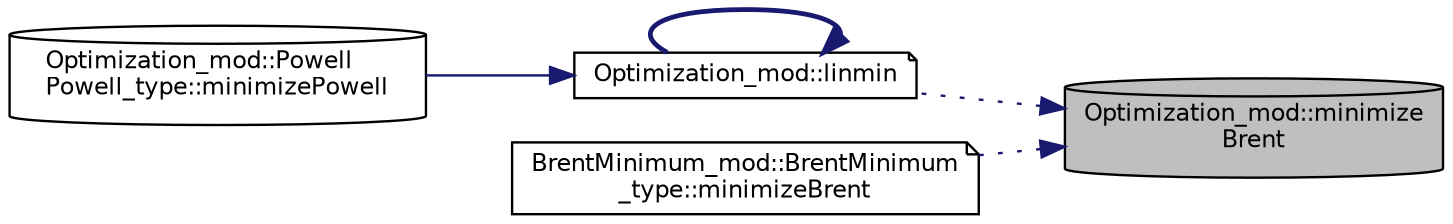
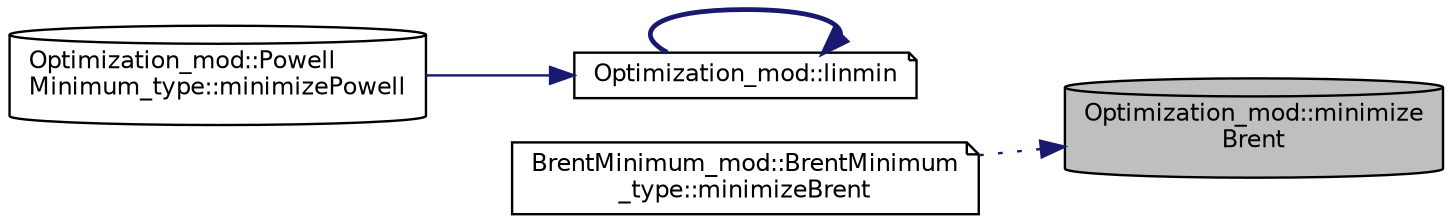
(218, 75) -> (218, 75)
(979, 100) -> none
